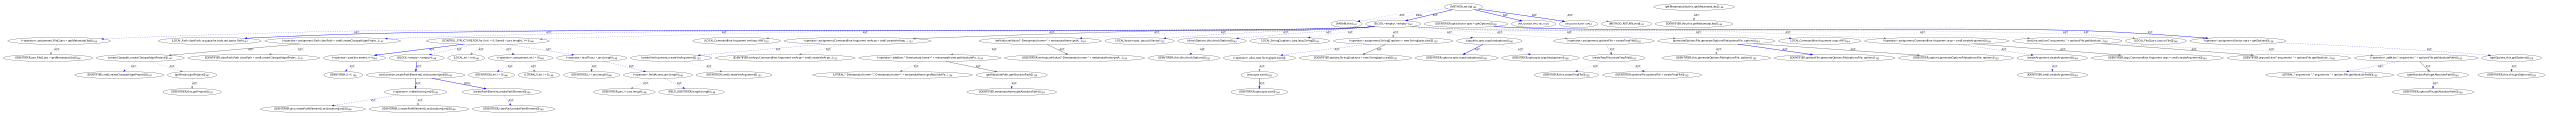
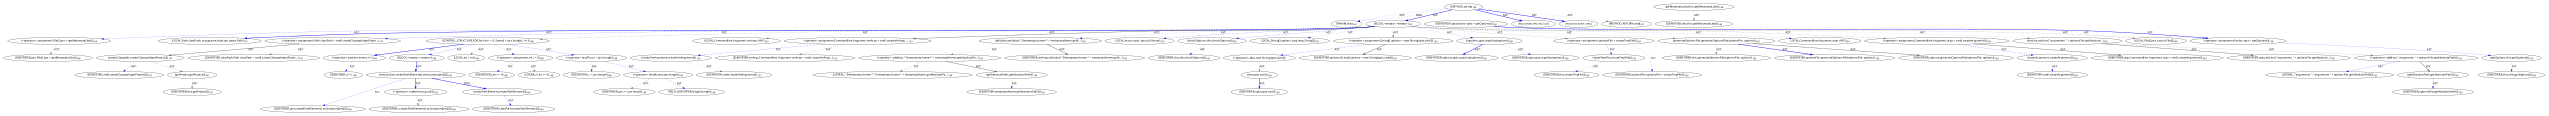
(1632, 66) -> (1645, 52)
(366, 100) -> (365, 92)
